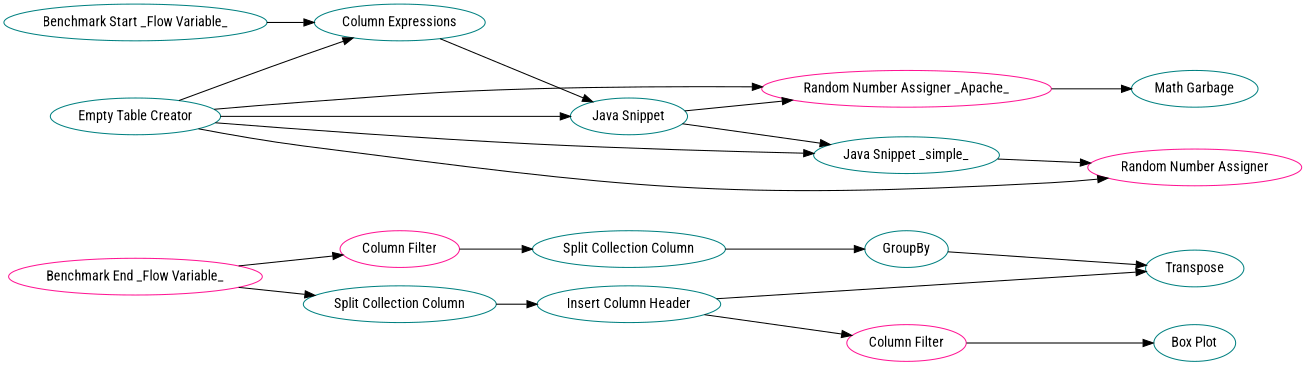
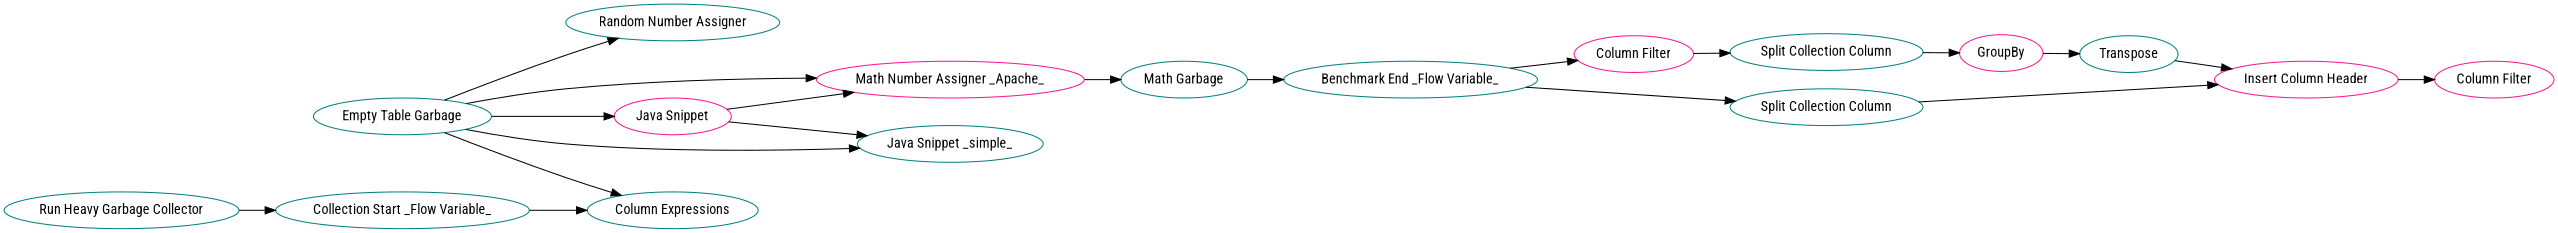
(135, 22) -> (402, 210)
(512, 68) -> none
none -> (1260, 80)
(907, 89) -> (950, 80)
(135, 116) -> (402, 116)
(629, 116) -> (673, 116)
(1039, 161) -> none
(1195, 167) -> (673, 22)
none -> (122, 210)
(907, 249) -> (2001, 53)
(135, 277) -> (1411, 80)
(926, 285) -> (2198, 64)
(629, 304) -> (2306, 80)
(1195, 343) -> none
